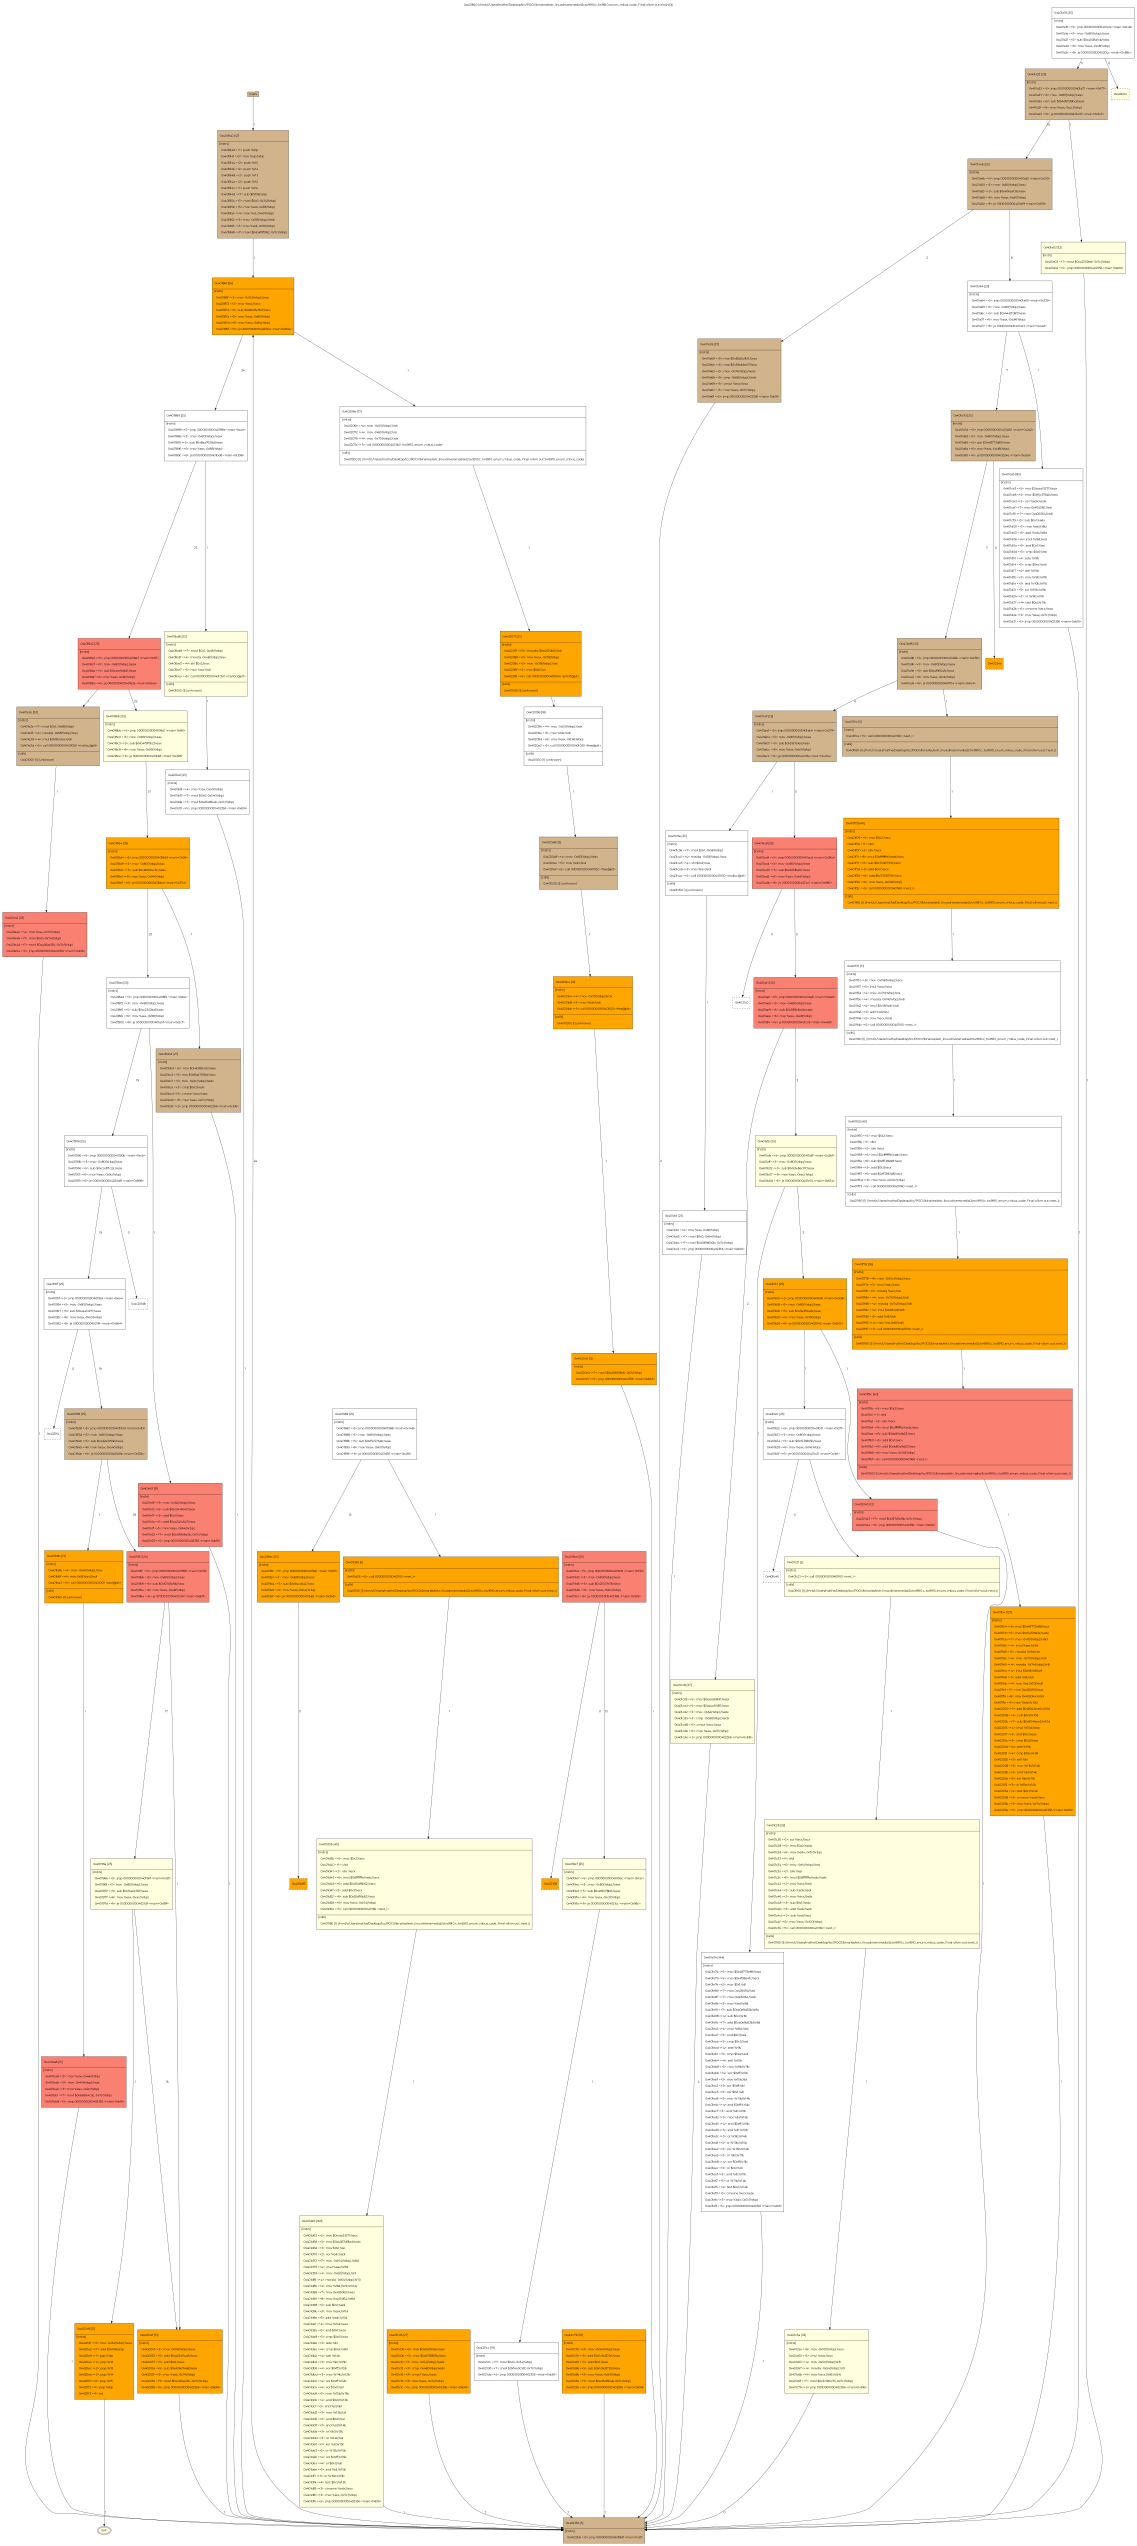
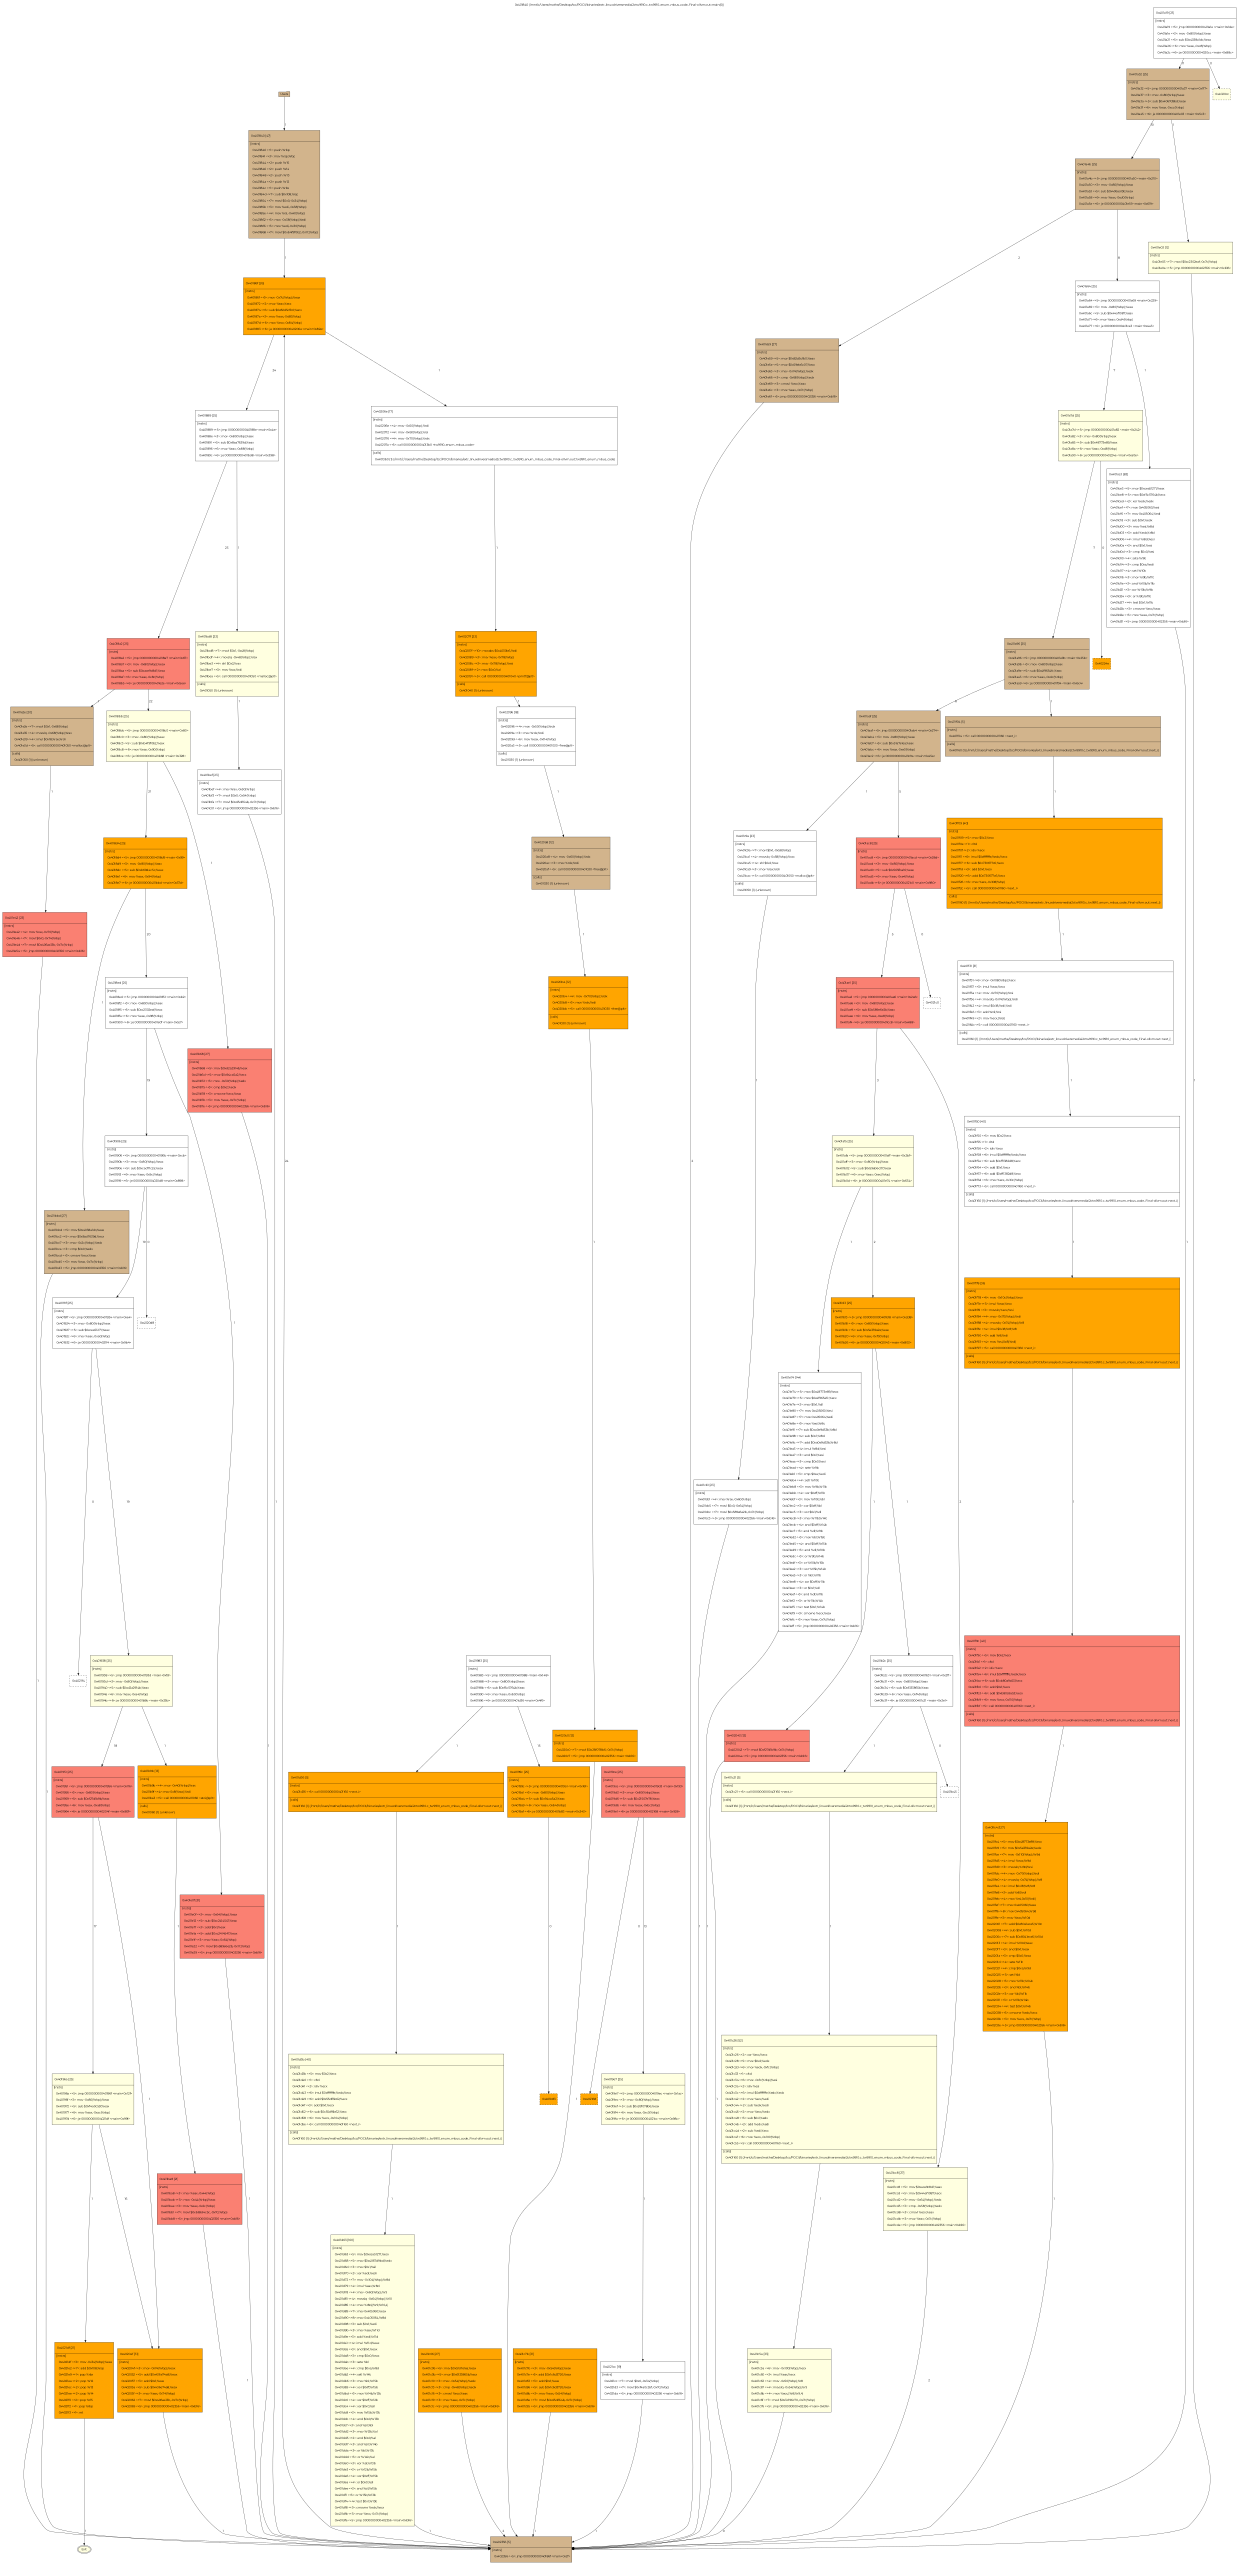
(993, 435) -> (1101, 436)
none -> (230, 1080)
(106, 1434) -> (131, 1681)
